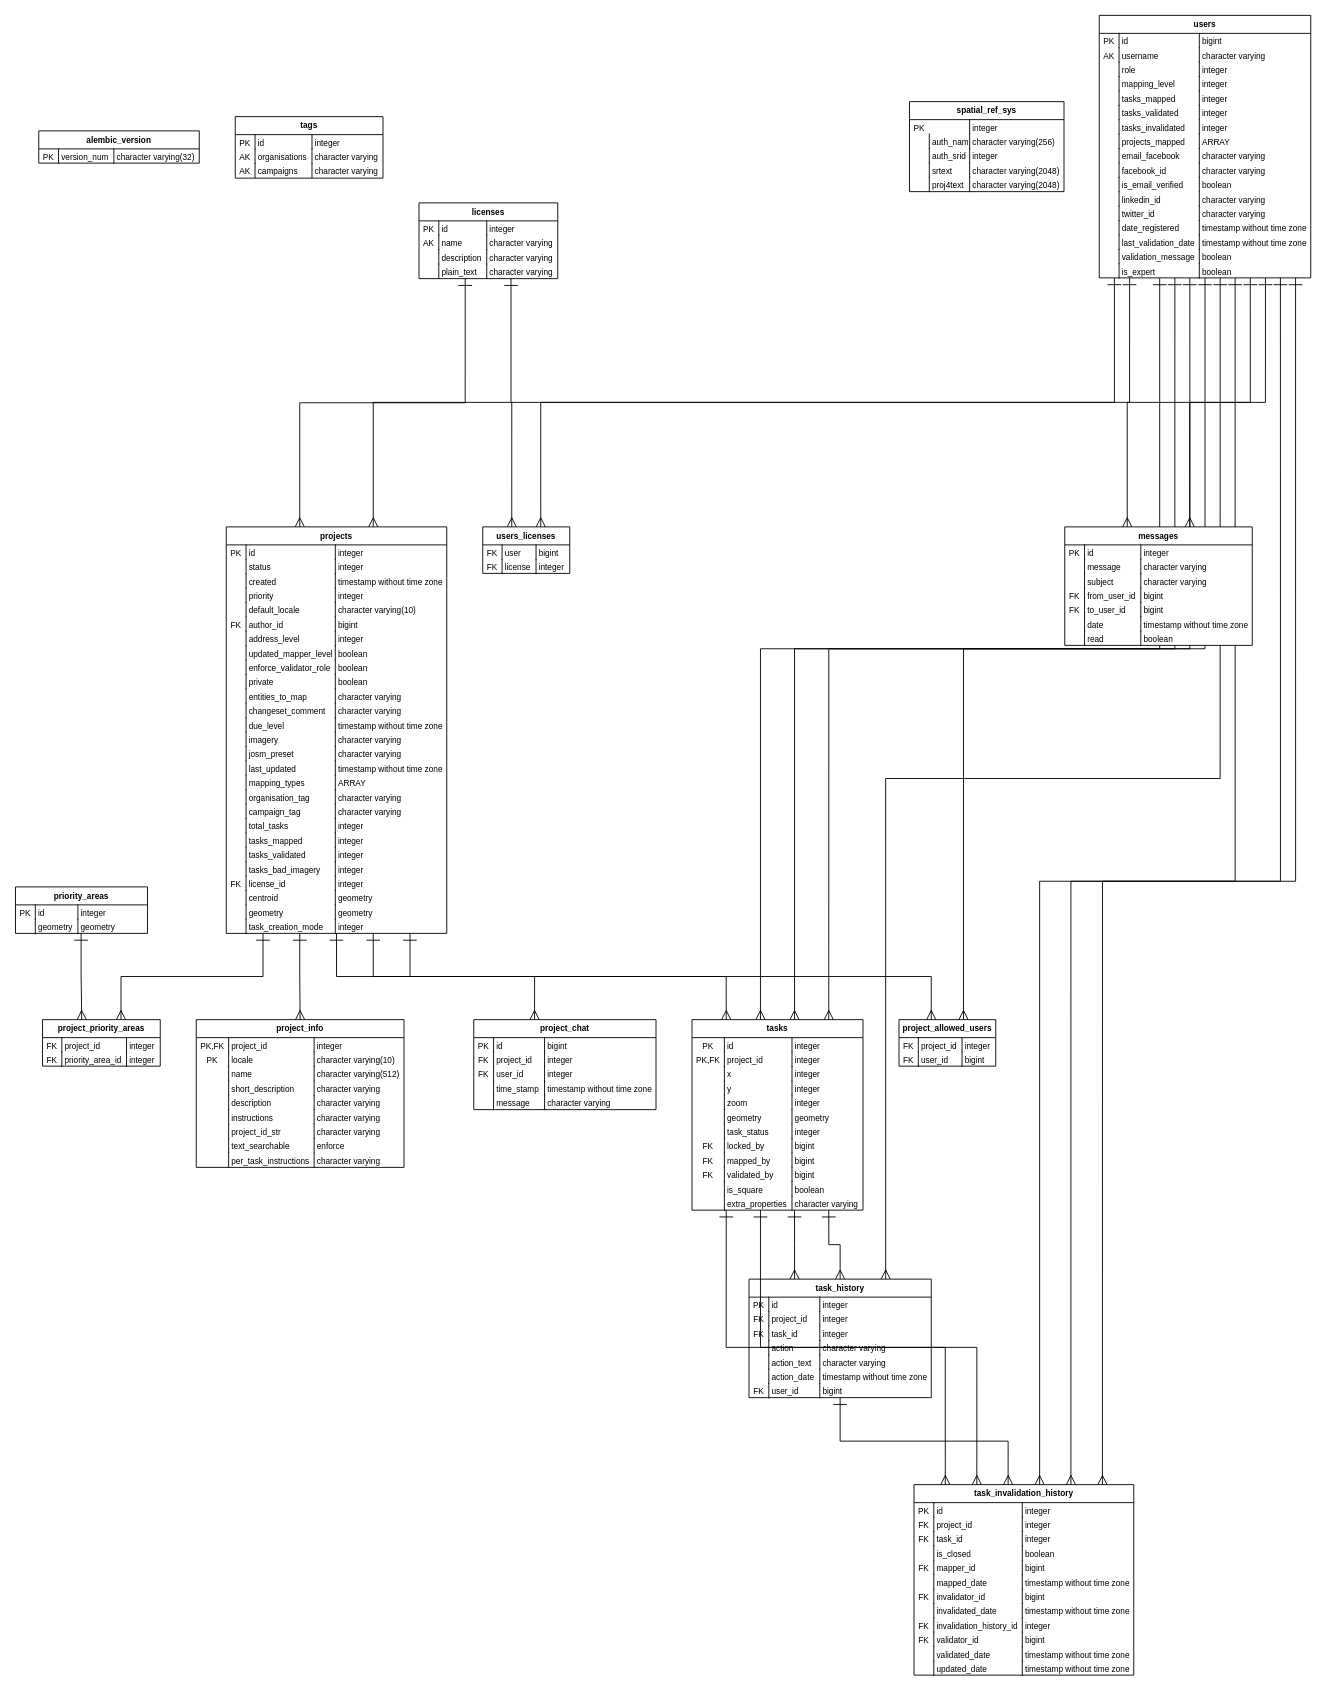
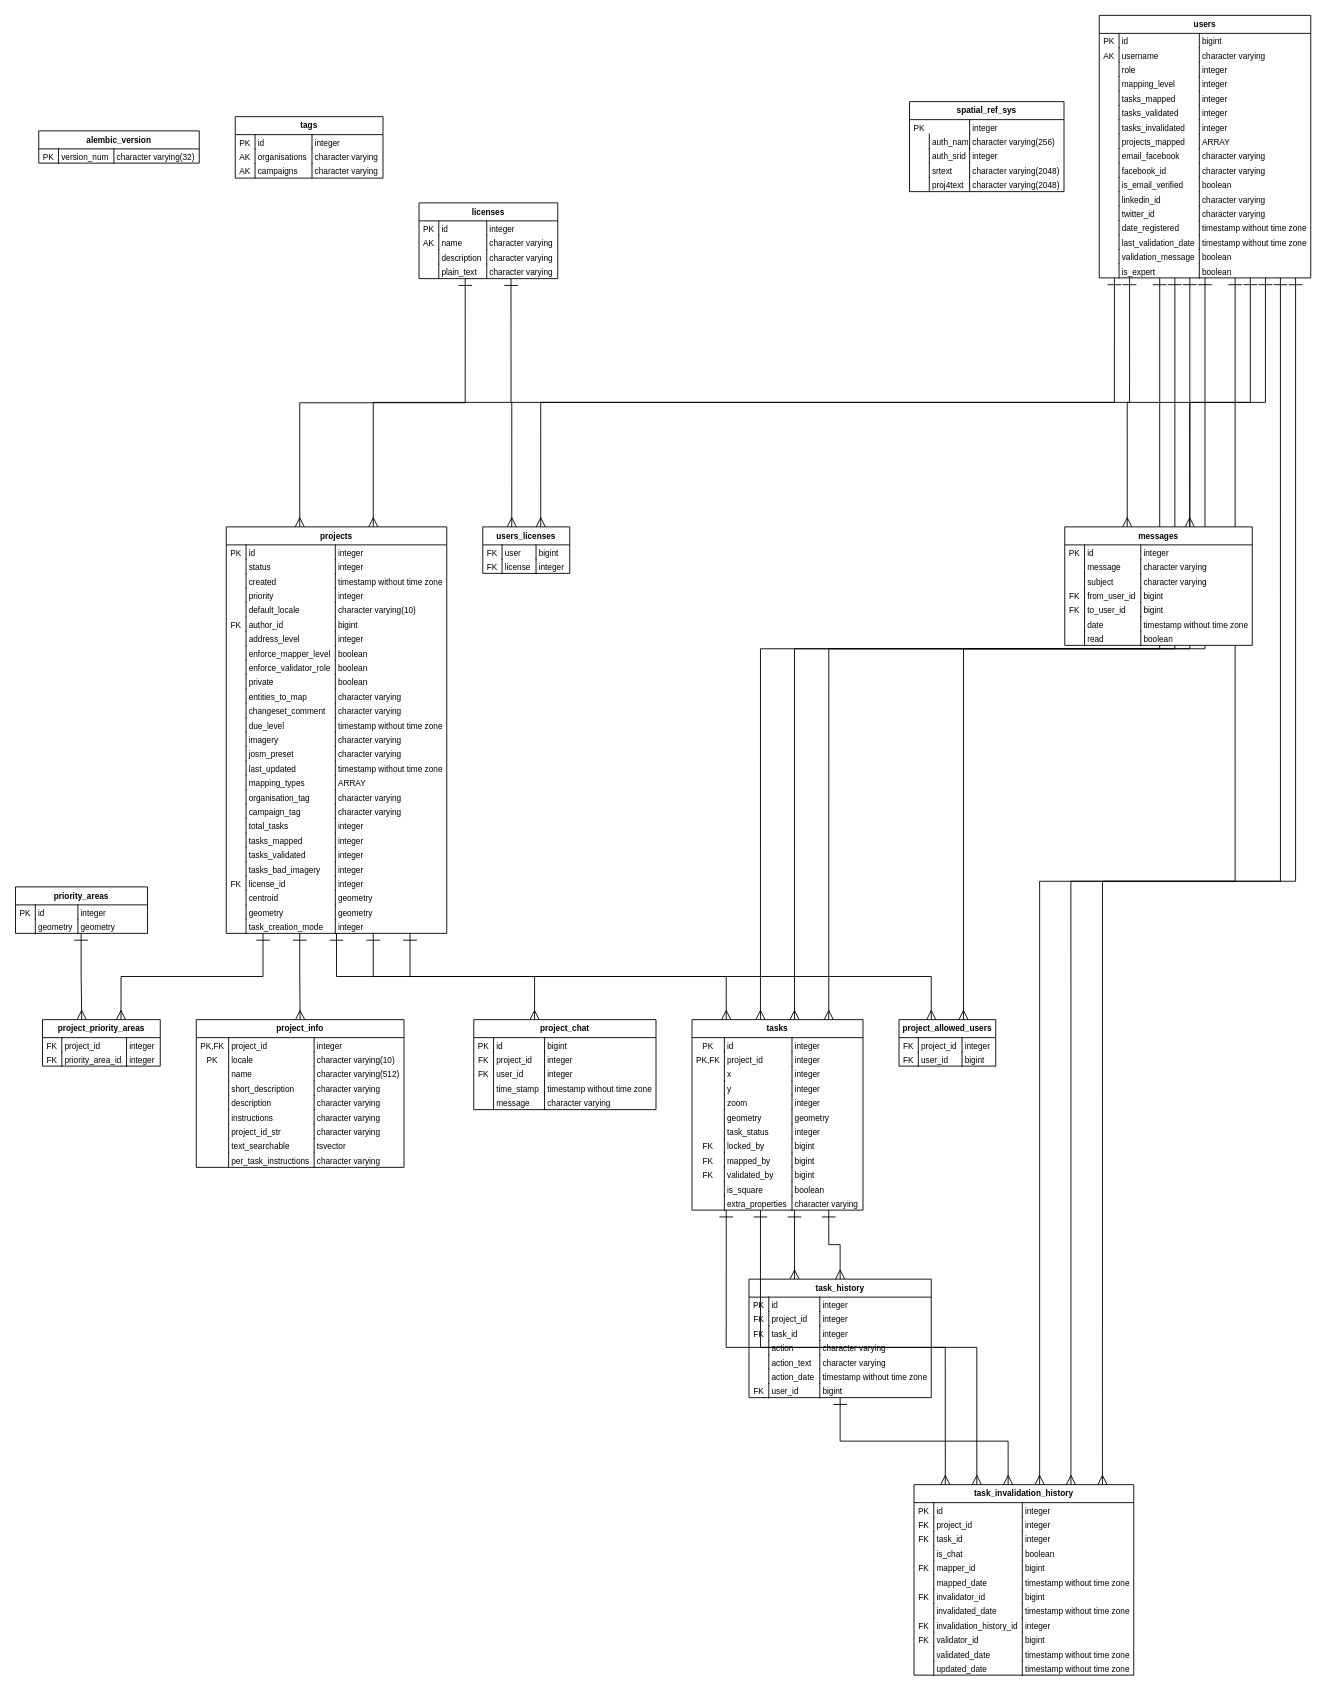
(293, 654) -> (293, 654)
(886, 786) -> none
(333, 1147) -> (335, 1147)
(955, 1554) -> (951, 1554)
